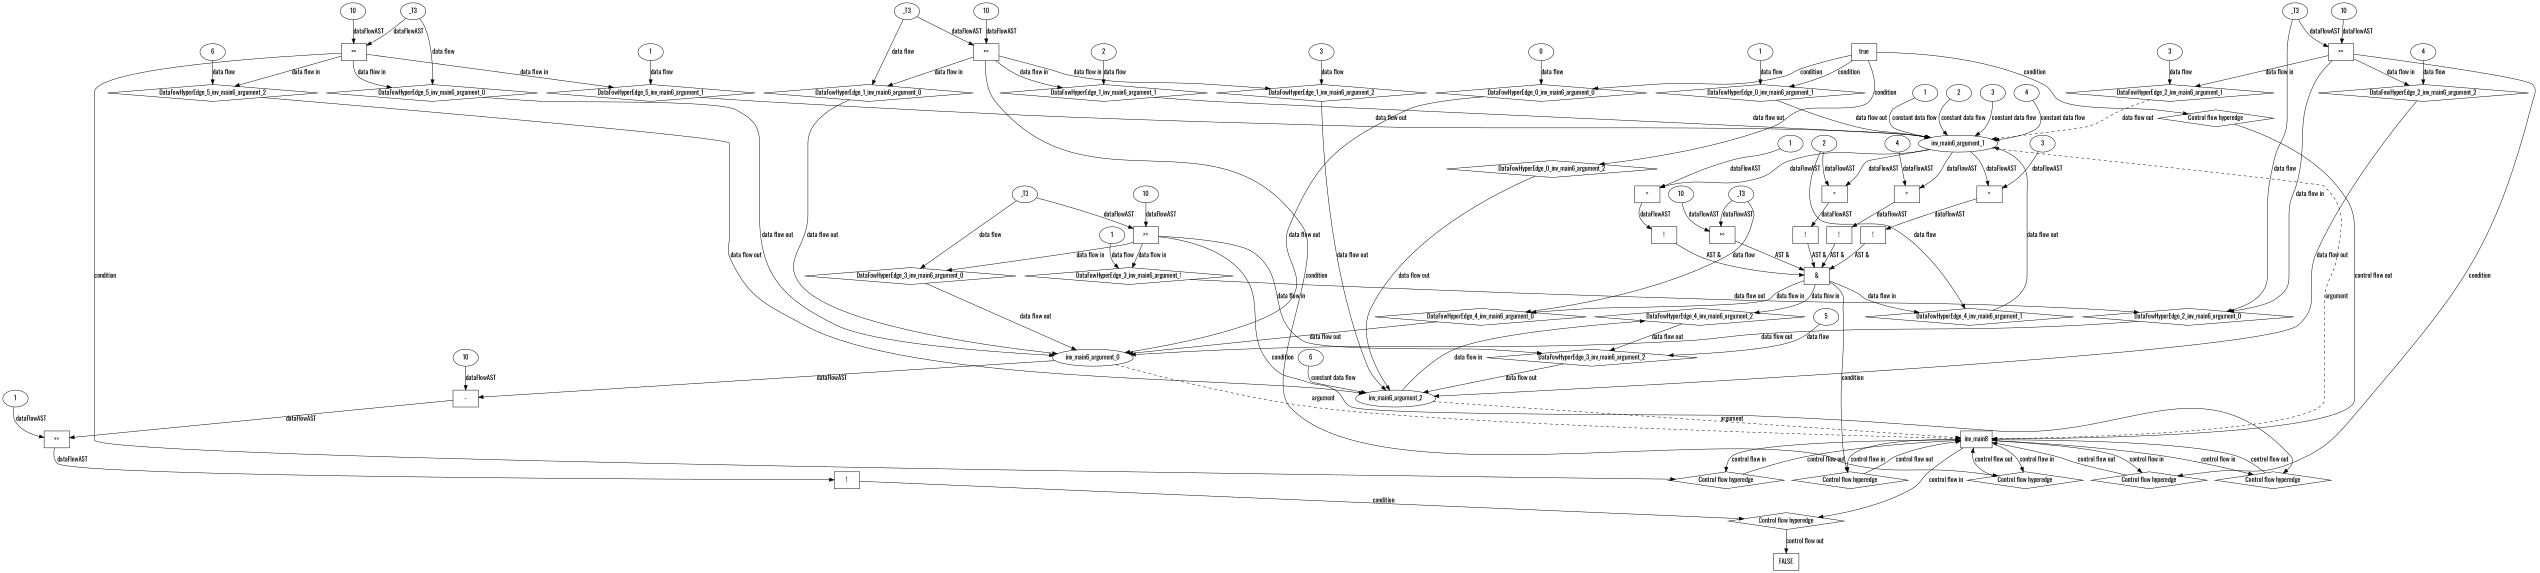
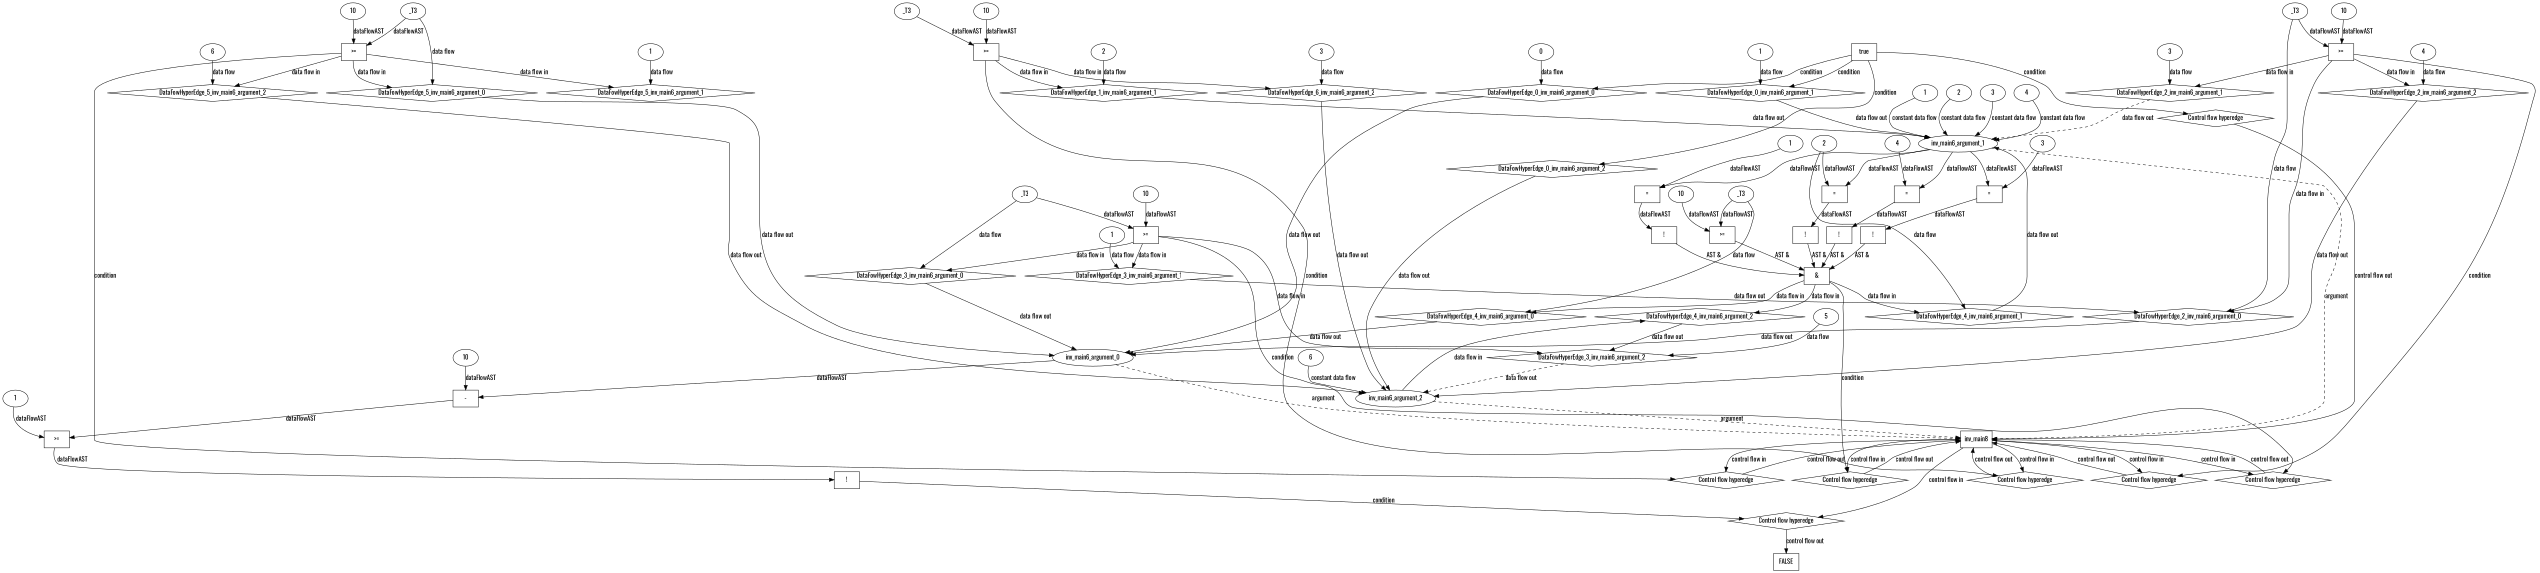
(868, 93) -> none
(1321, 93) -> (1321, 93)
(1313, 125) -> none
(1496, 378) -> (1496, 378)
